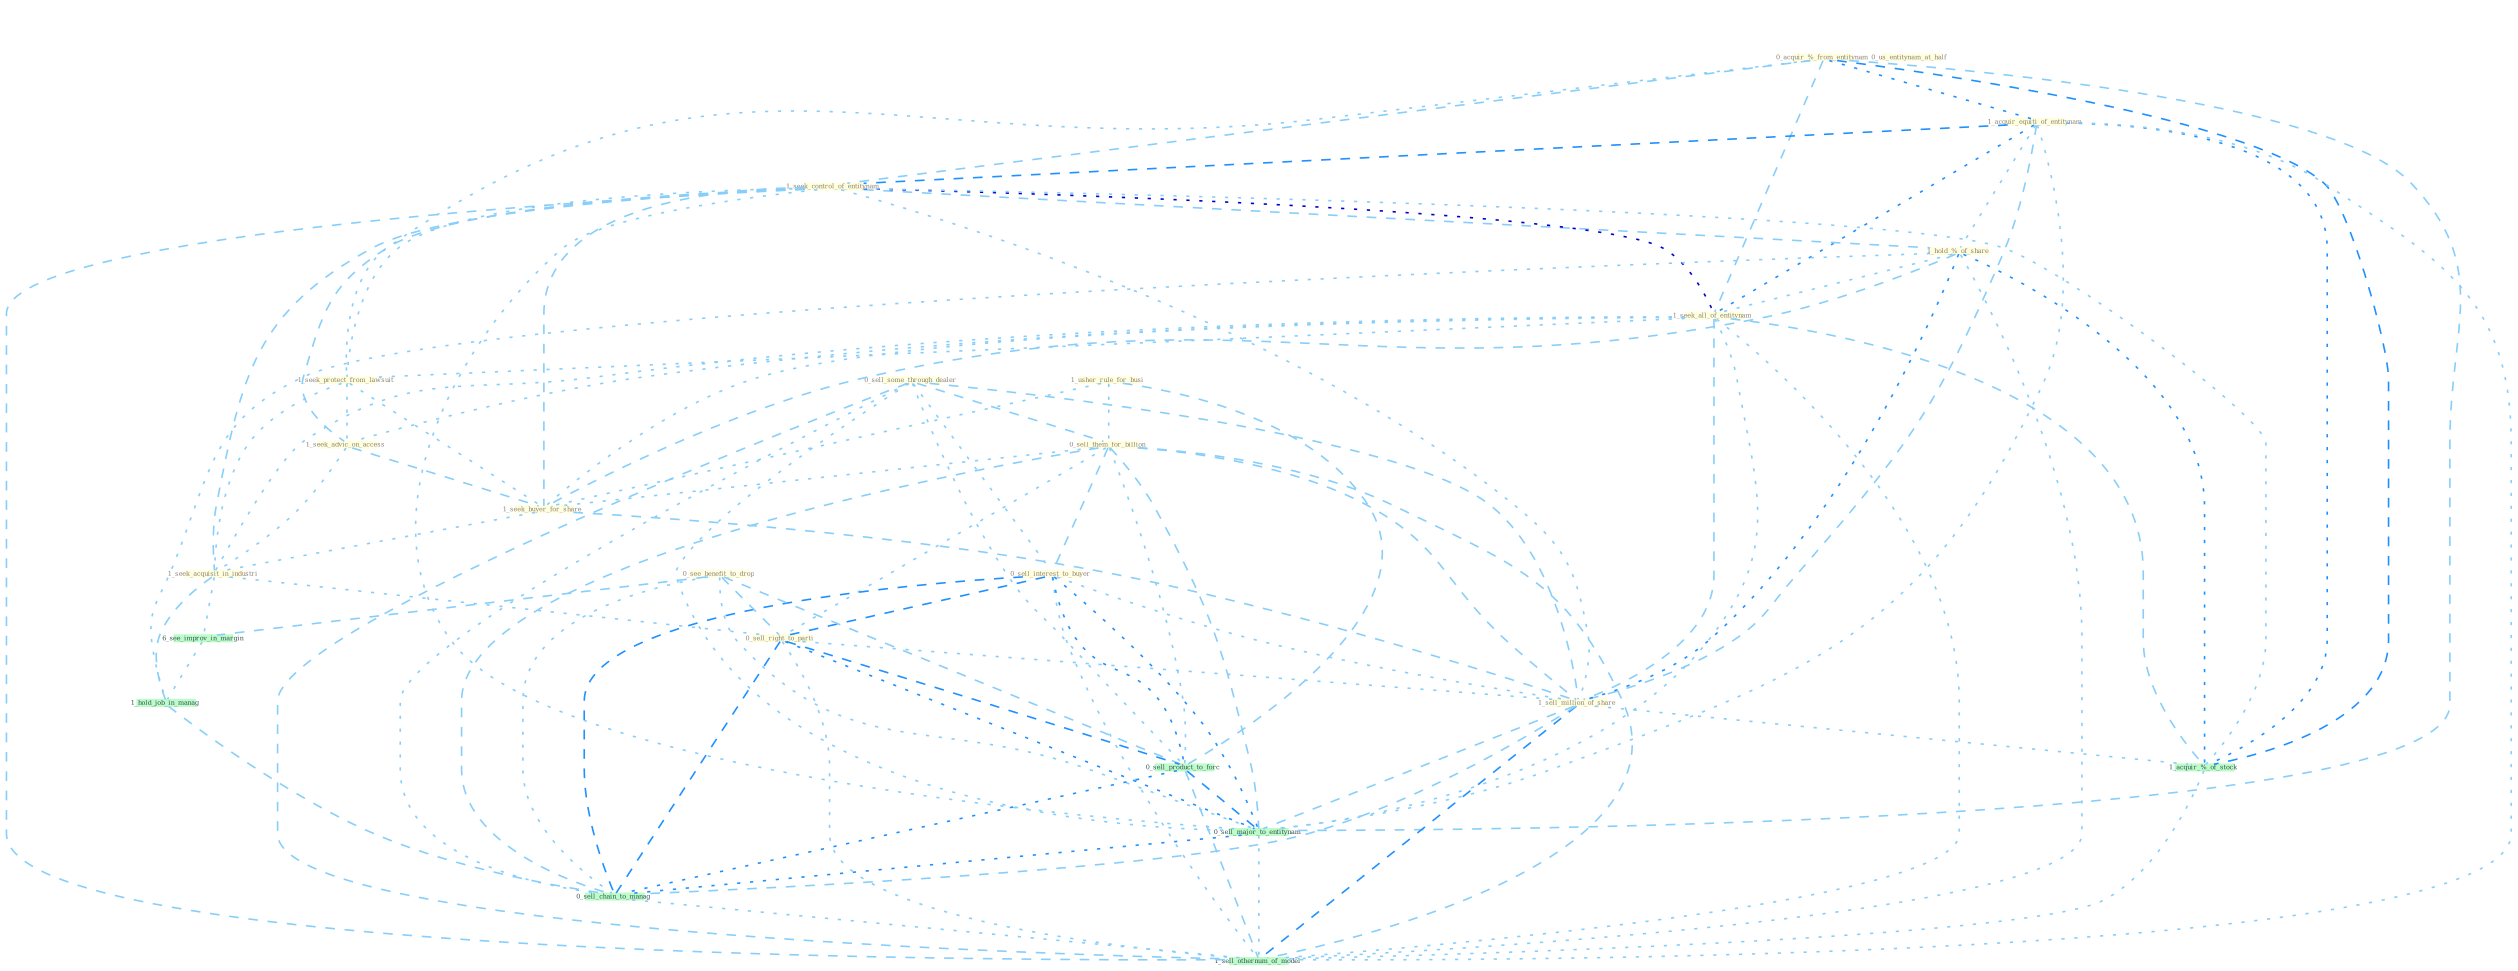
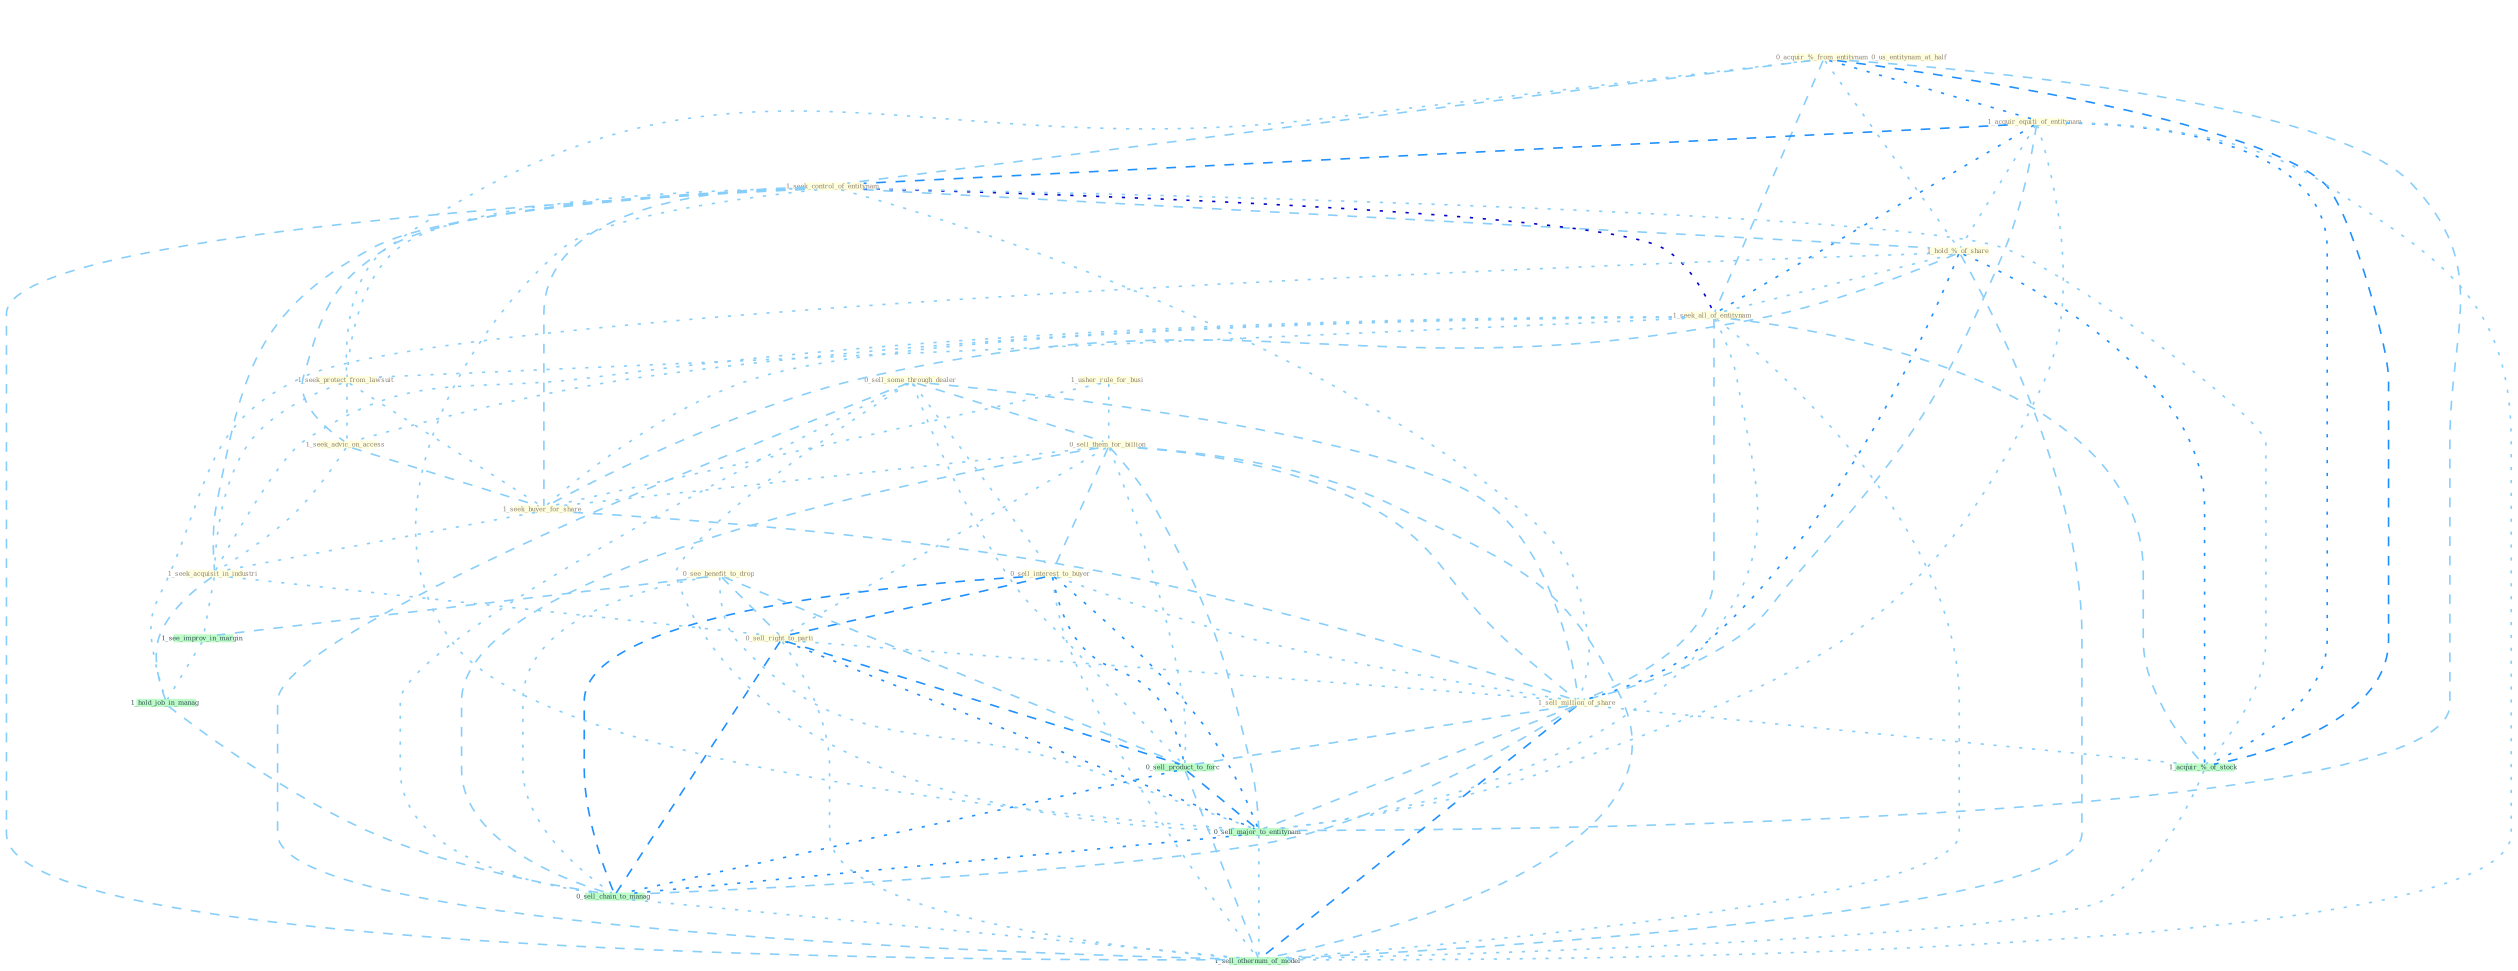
none -> (1892, 154)
(1378, 536) -> (1382, 735)
(203, 638) -> (203, 638)
(1991, 883) -> (1991, 883)
